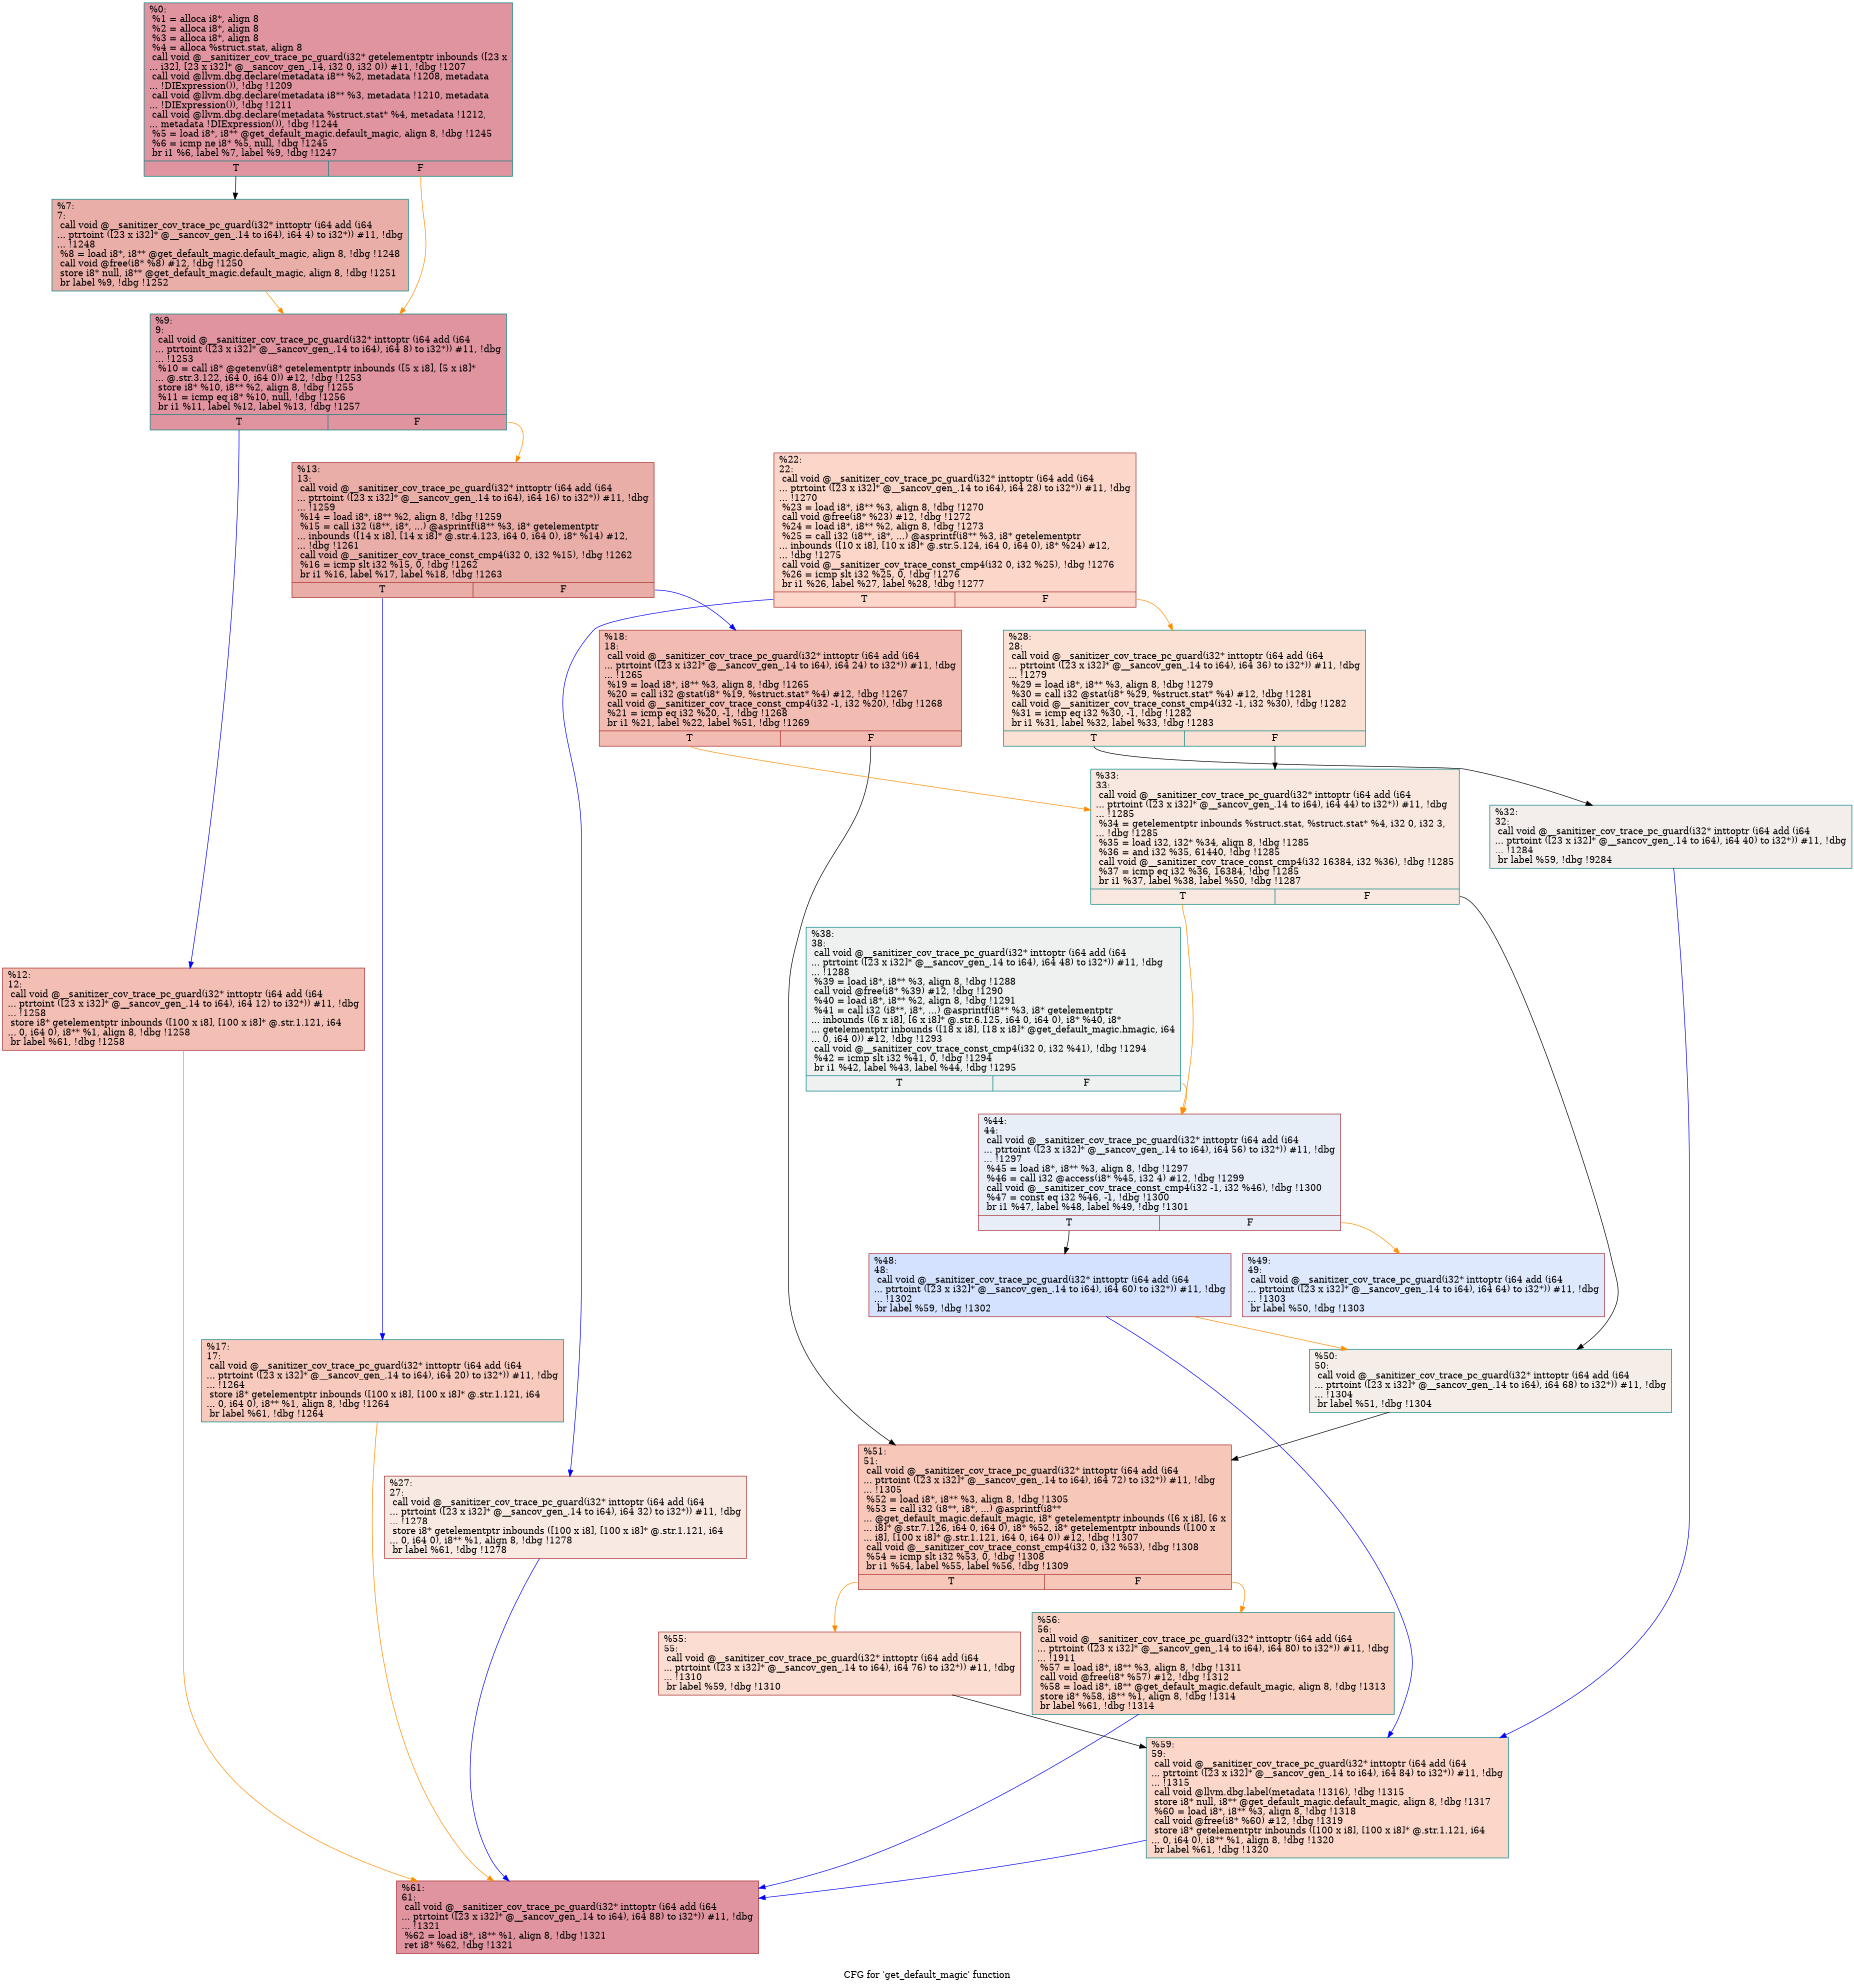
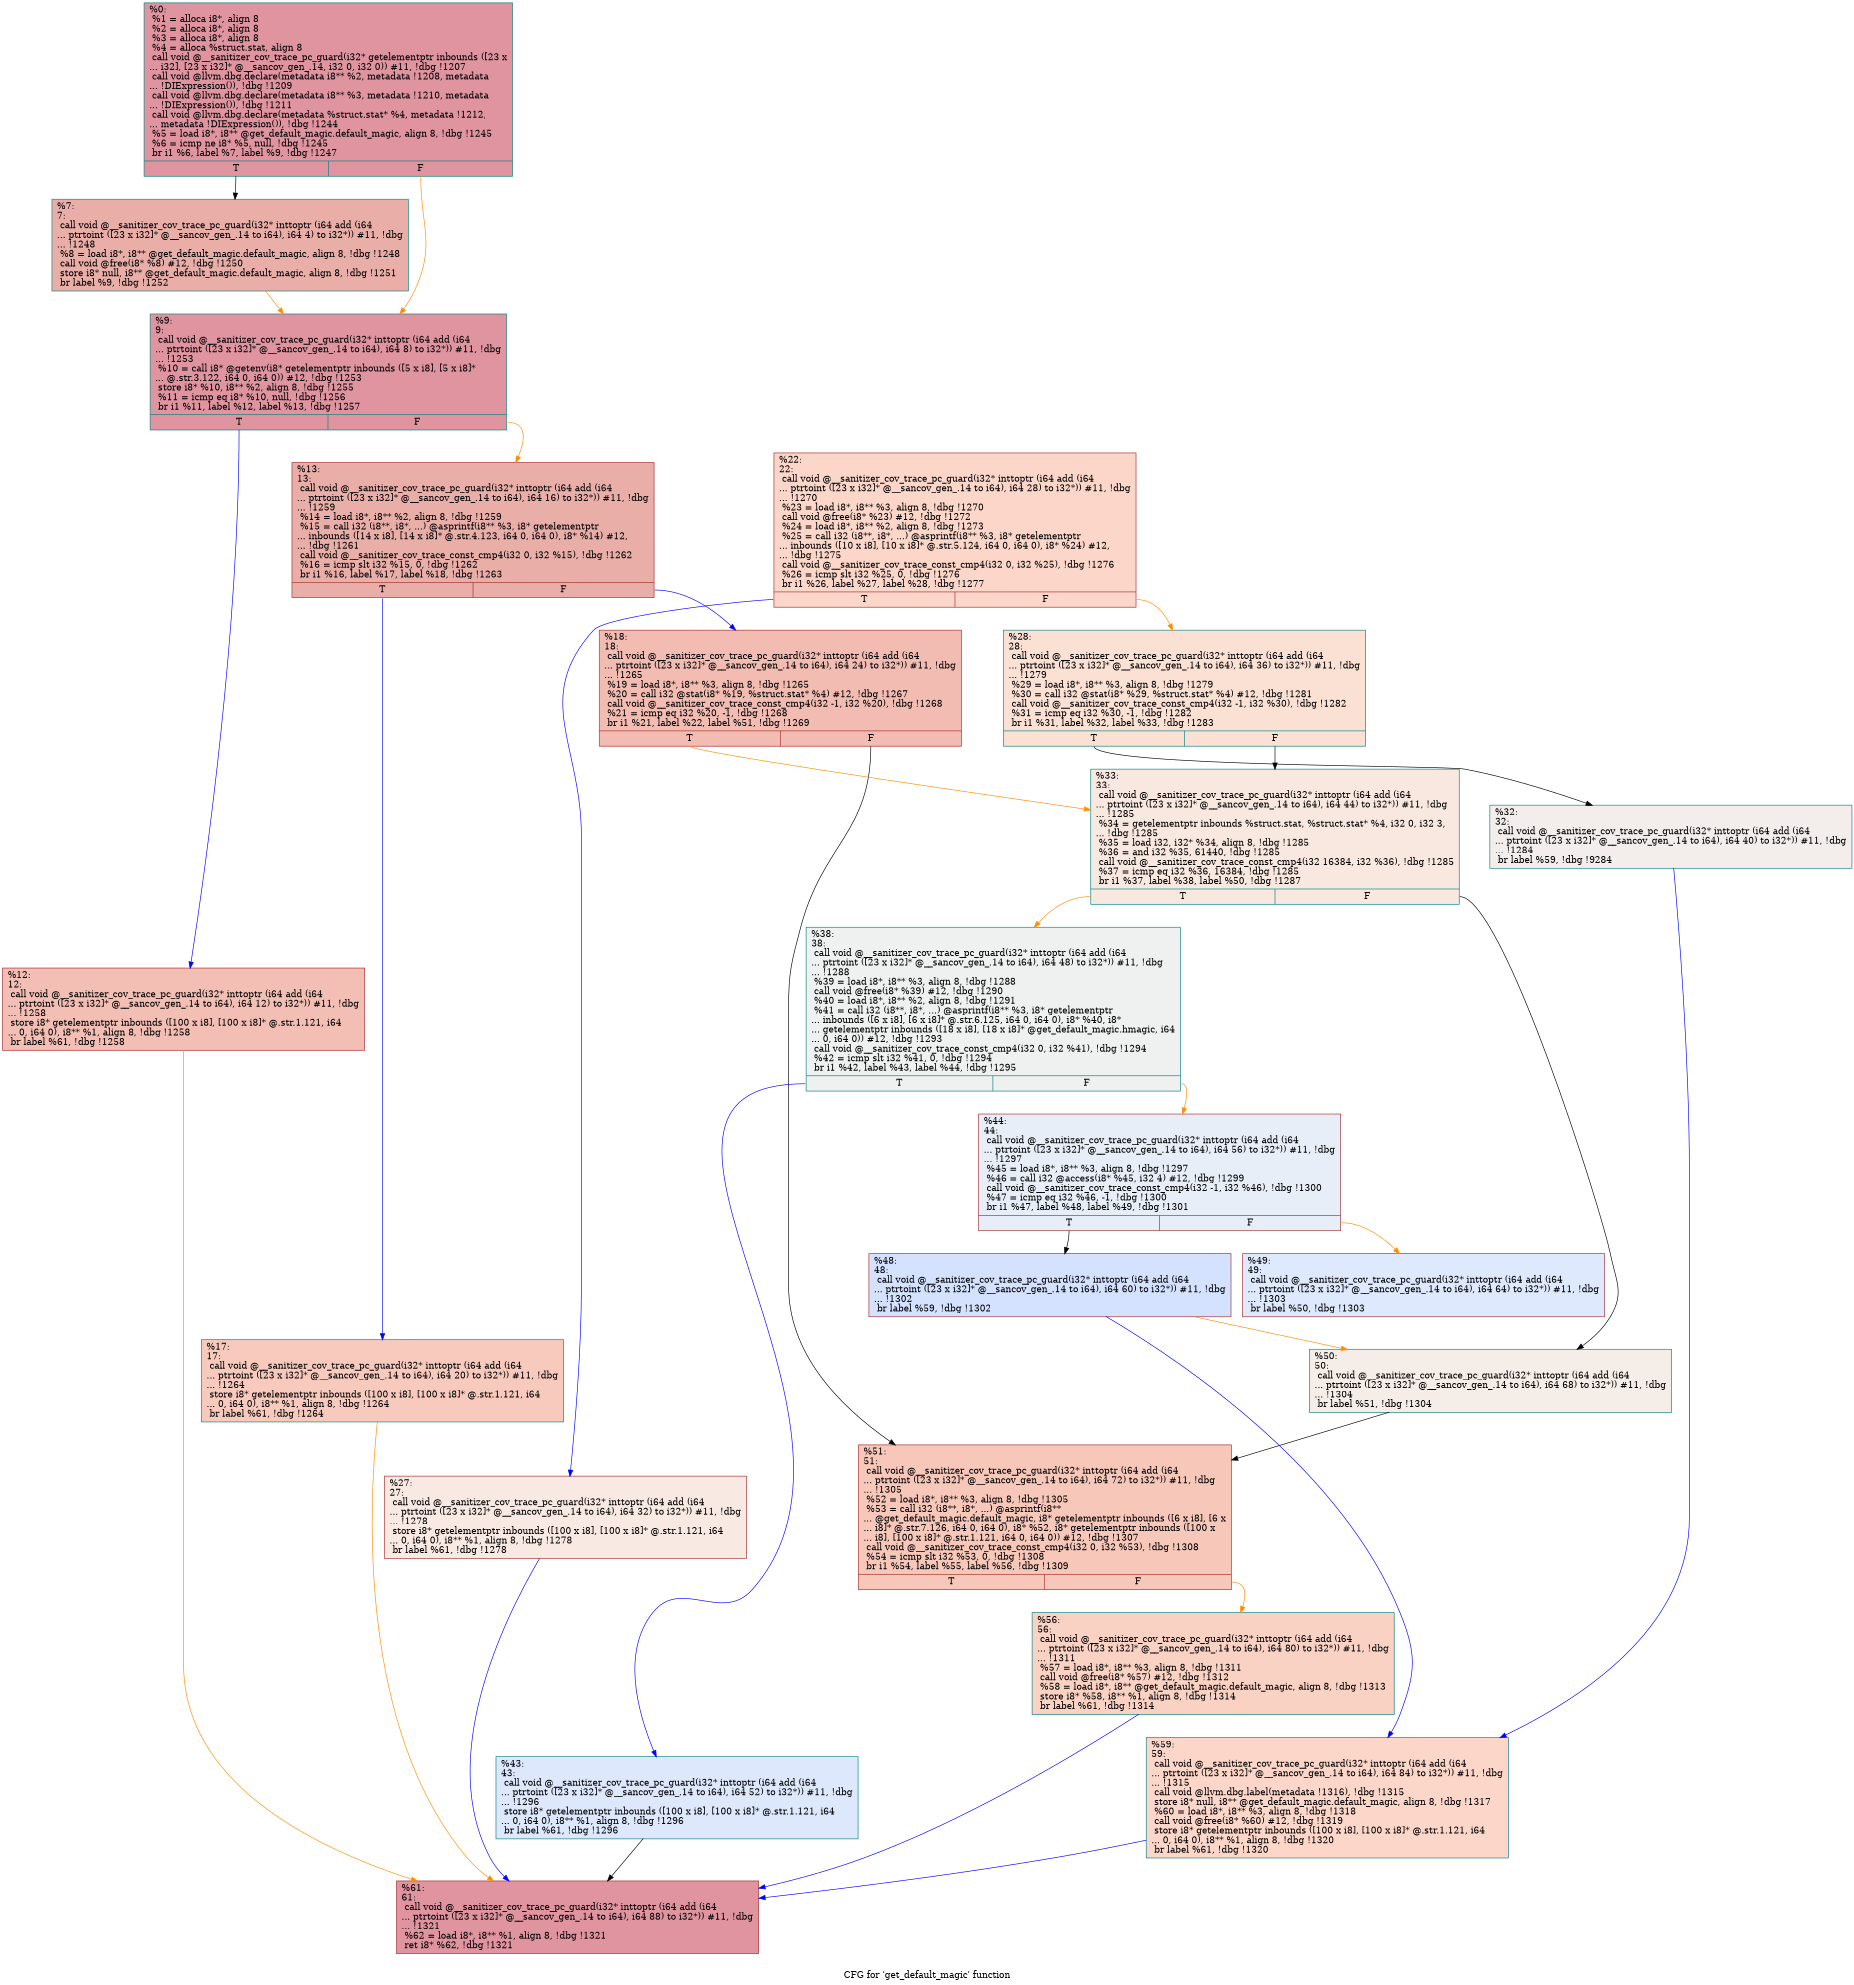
(1193, 1006) -> (1062, 904)
(1077, 1198) -> (1075, 1198)
(1057, 1658) -> (1057, 1658)
(840, 1664) -> none
none -> (677, 1798)
